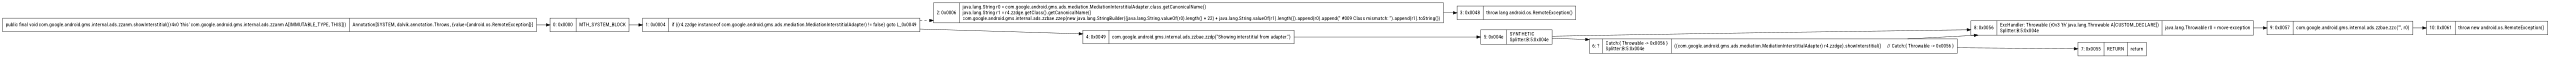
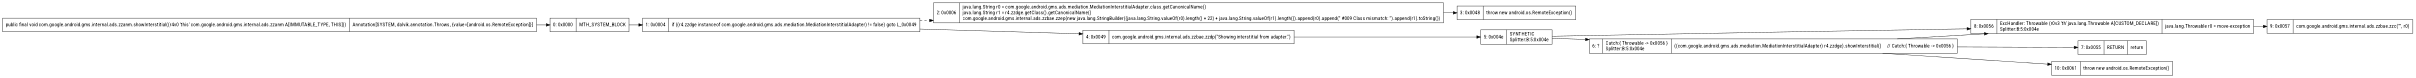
(1529, 13) -> (1529, 13)
(2418, 28) -> (1965, 59)
